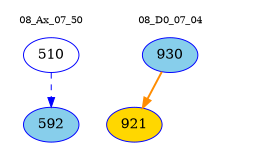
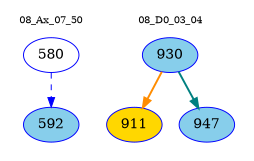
(171, 21) -> (171, 21)
(51, 55) -> (51, 55)
(134, 125) -> (134, 125)
none -> (207, 125)
